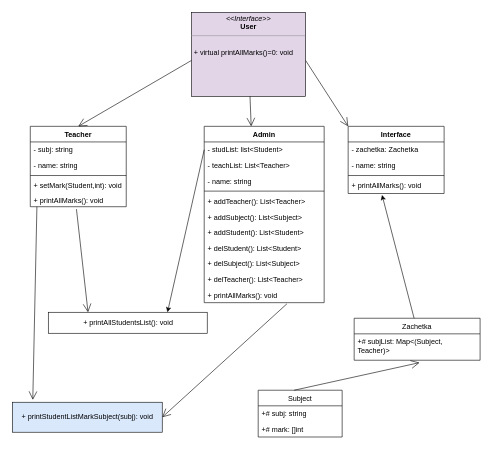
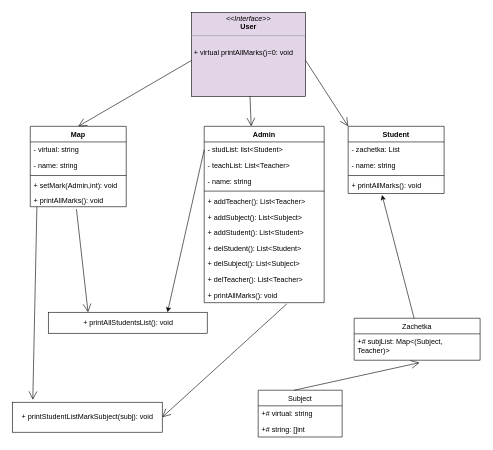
(78, 134) -> (78, 134)
(396, 134) -> (396, 134)
(58, 150) -> (62, 150)
(389, 150) -> (380, 150)
(84, 186) -> (79, 186)
(288, 414) -> (292, 414)
(87, 417) -> (87, 417)
(286, 430) -> (289, 430)
